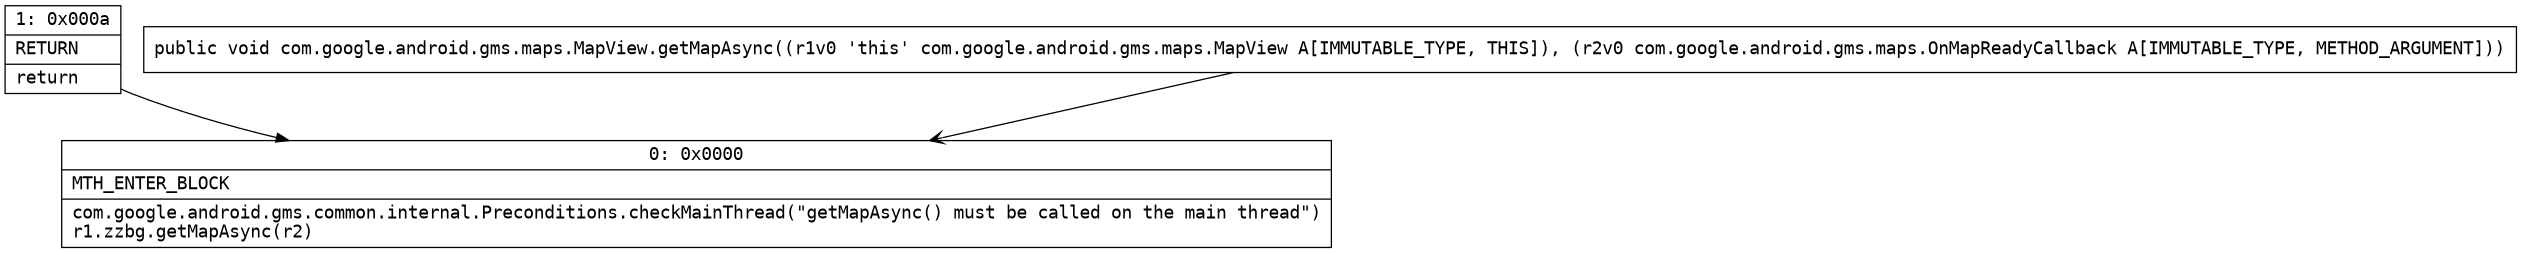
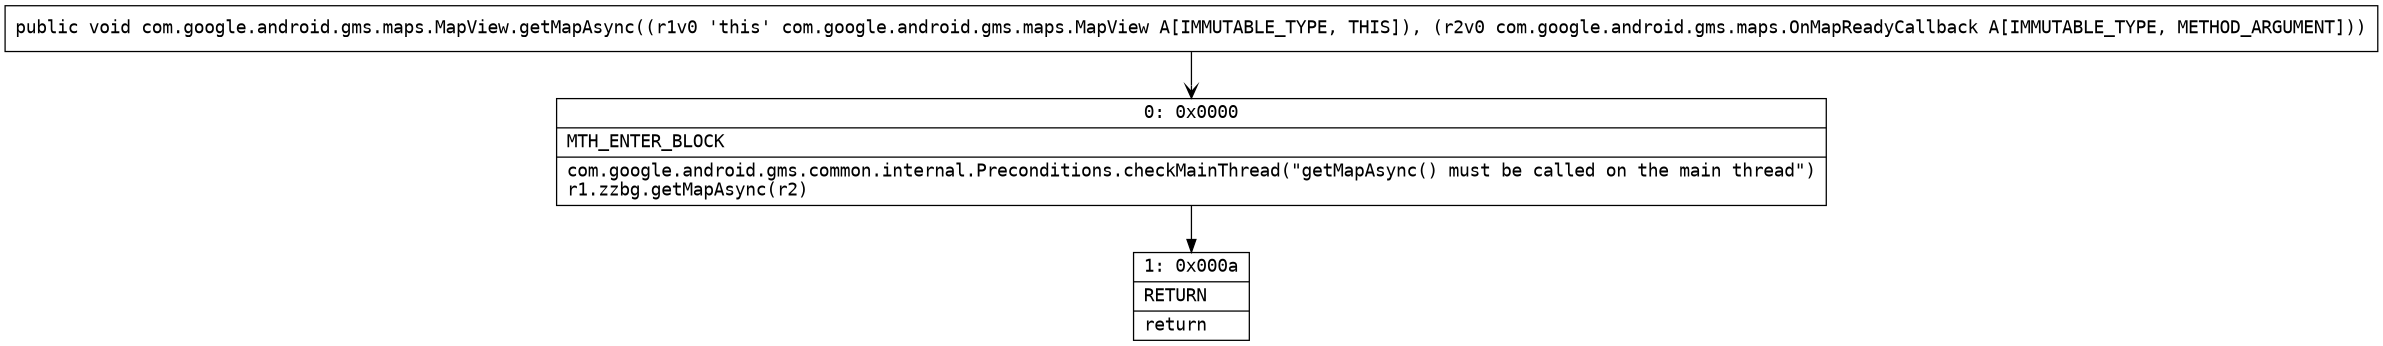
(198, 116) -> (1191, 223)
